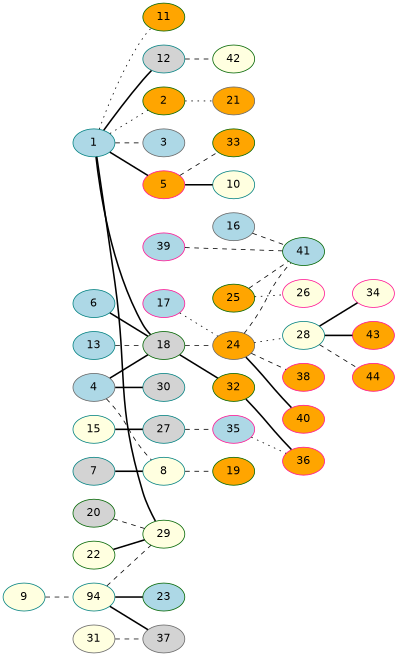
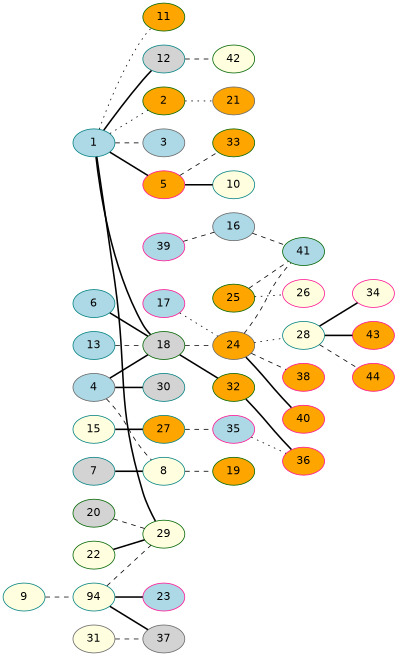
(234, 249) -> (199, 237)
(164, 429) -> (164, 429)
(164, 597) -> (164, 597)
